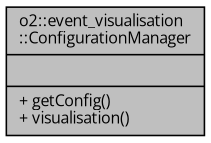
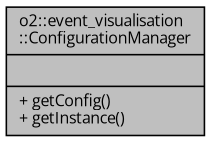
(74, 119) -> (72, 119)
